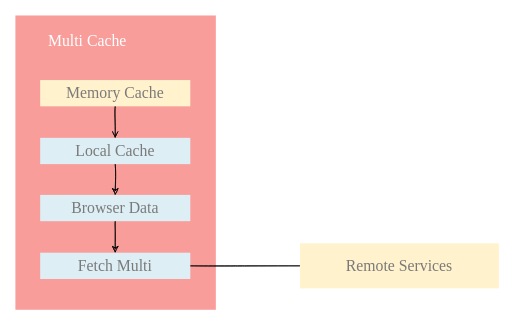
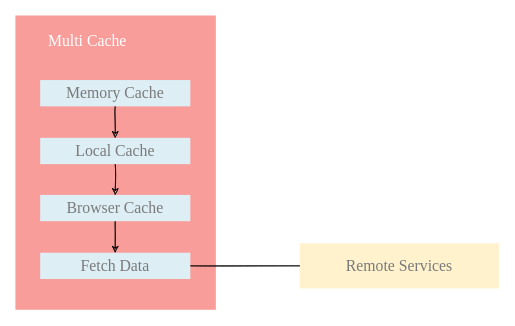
(115, 93) -> (115, 93)
(115, 132) -> (115, 131)
(115, 208) -> (115, 208)
(115, 266) -> (115, 266)
